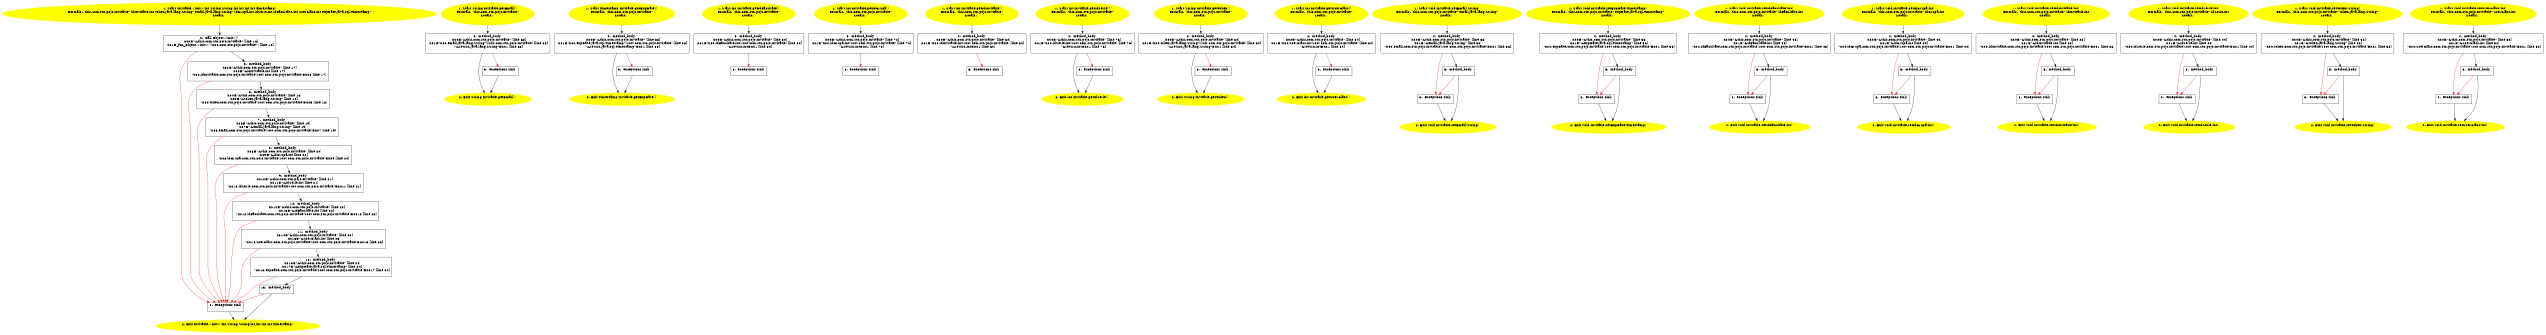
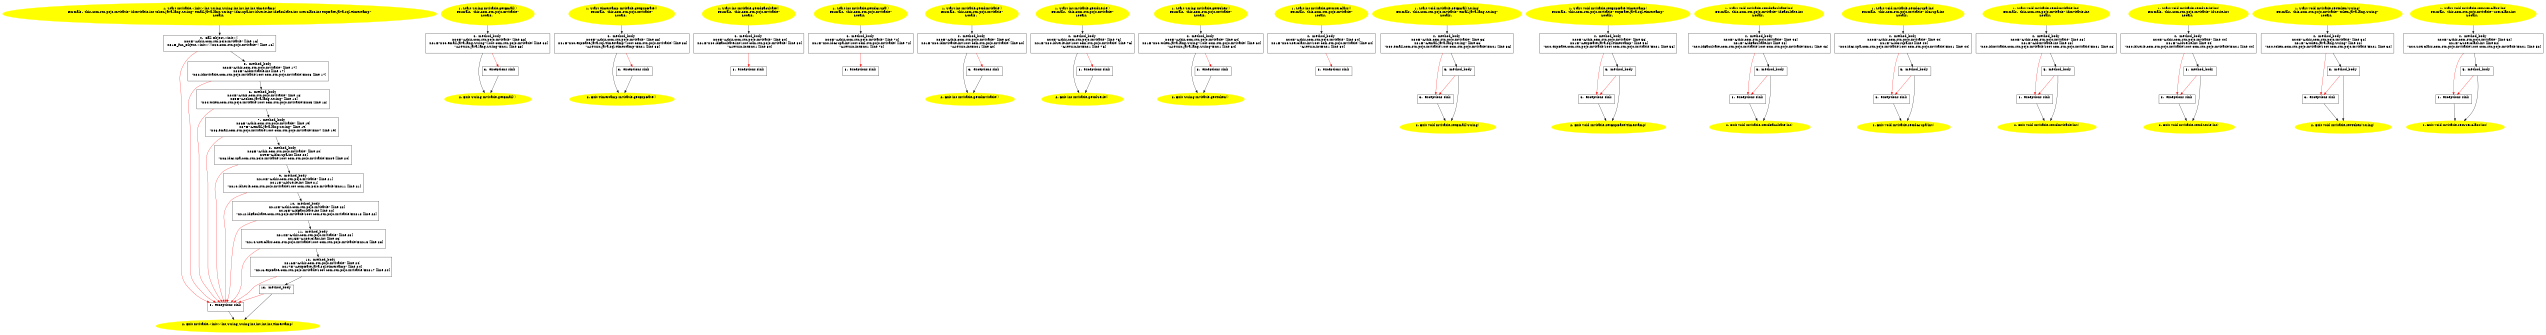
none -> (970, 99)
(1321, 99) -> none
